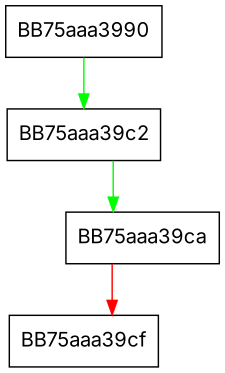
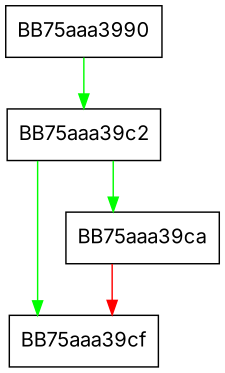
none -> (38, 231)
